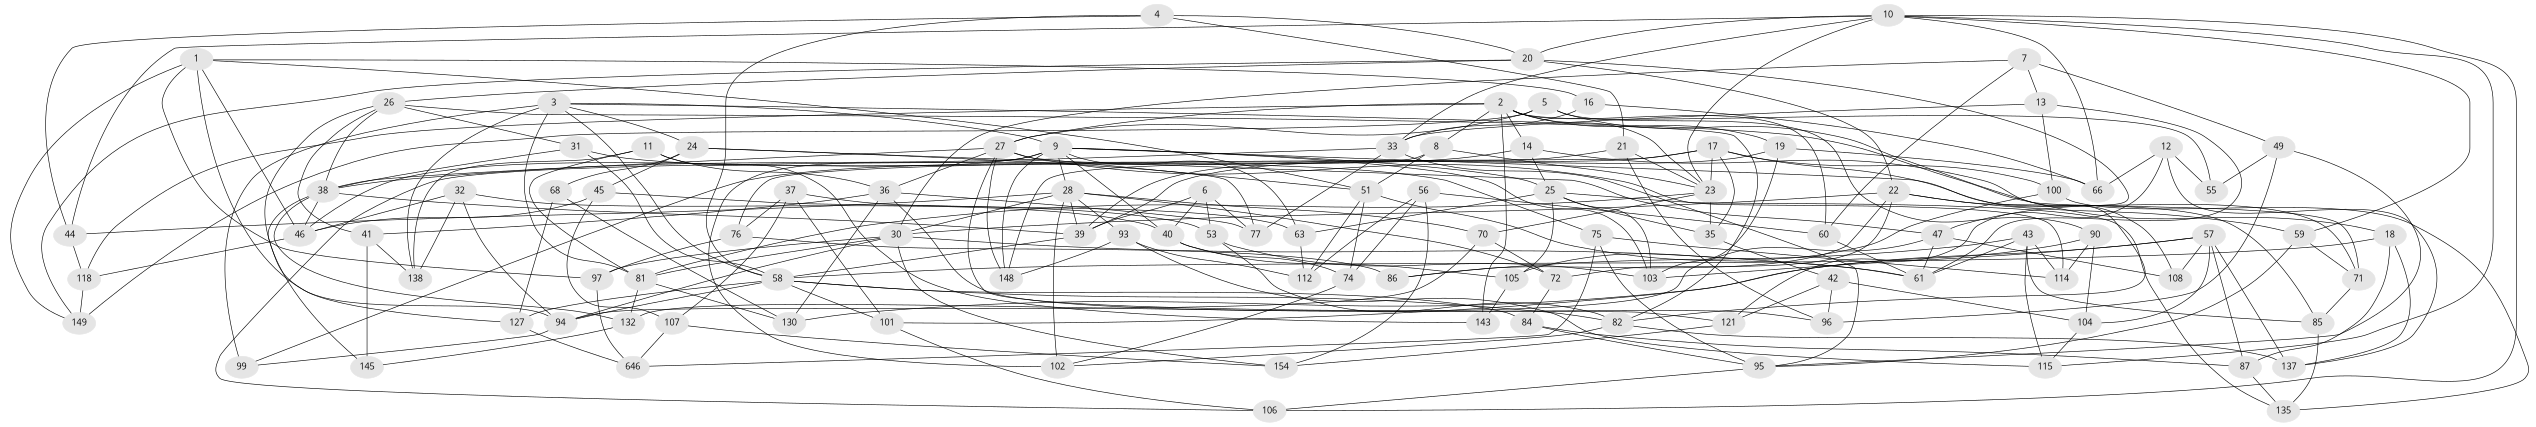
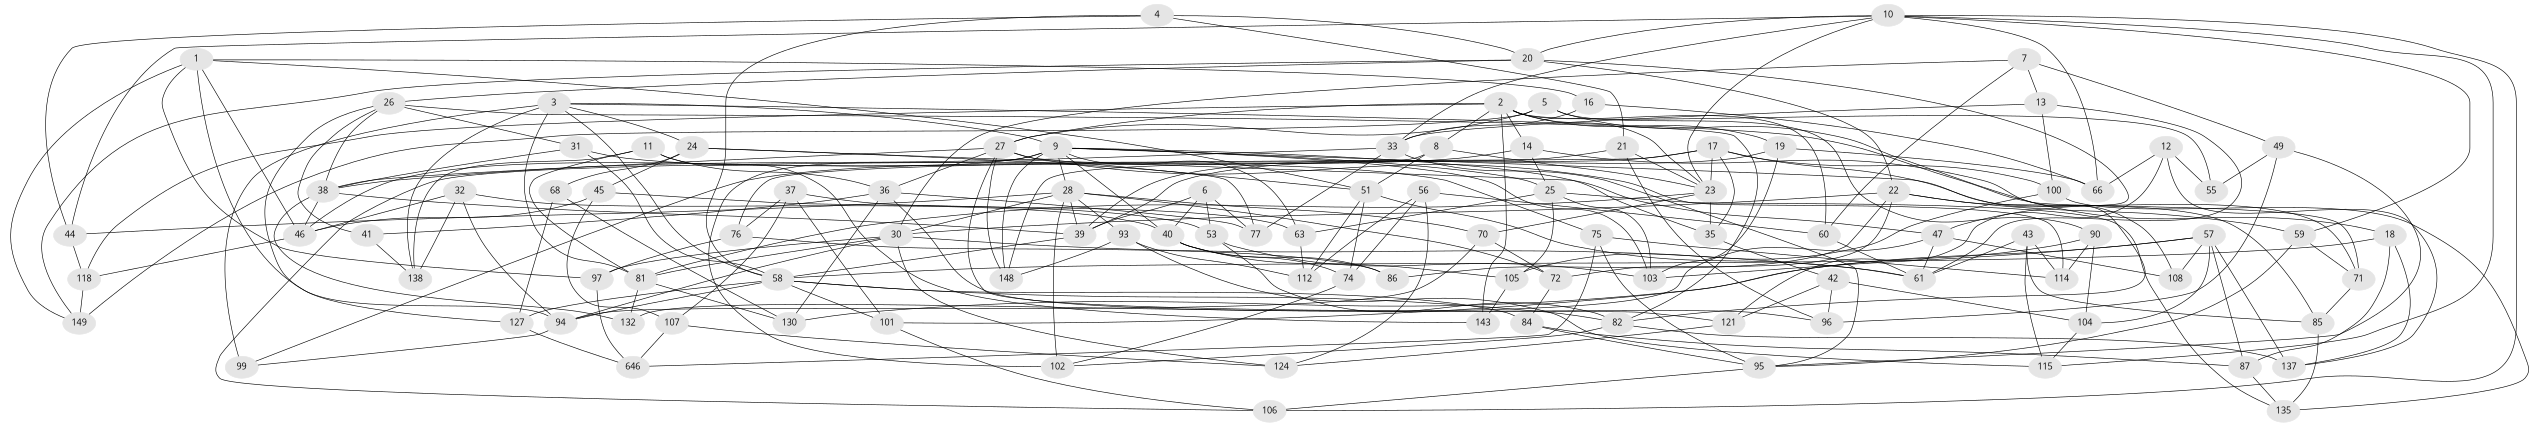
(1639, 219) -> (1390, 160)
(1711, 259) -> (1280, 257)
(367, 367) -> none
(1281, 367) -> (1281, 367)
